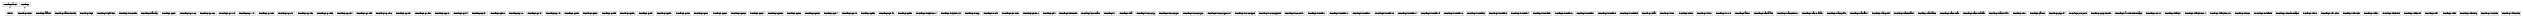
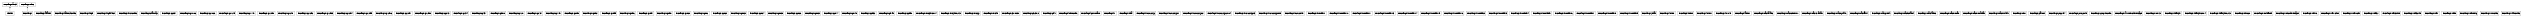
(25, 10) -> (27, 10)
